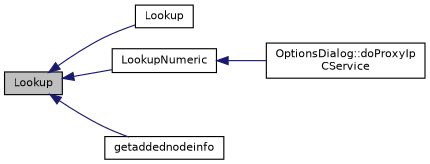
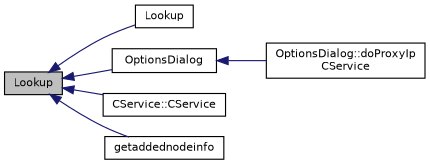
(164, 61) -> (164, 61)
none -> (164, 105)
